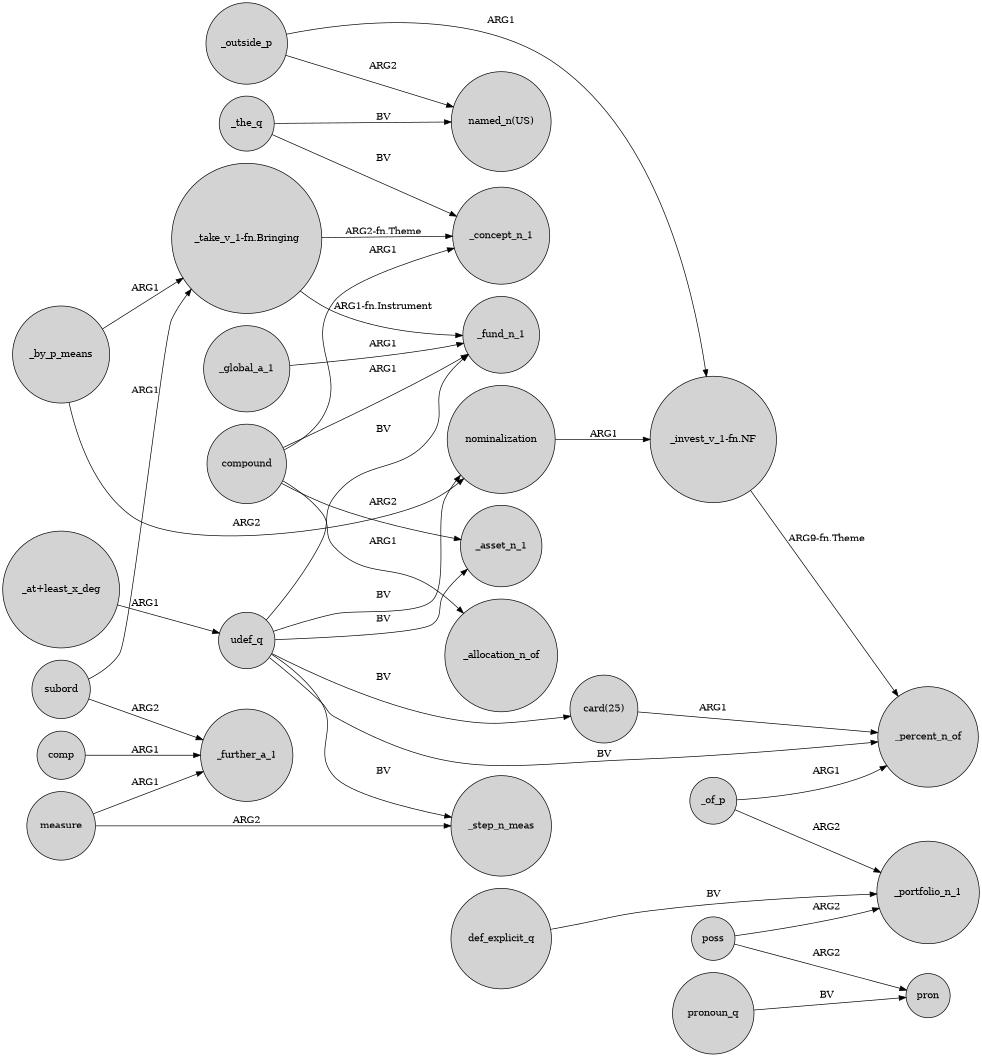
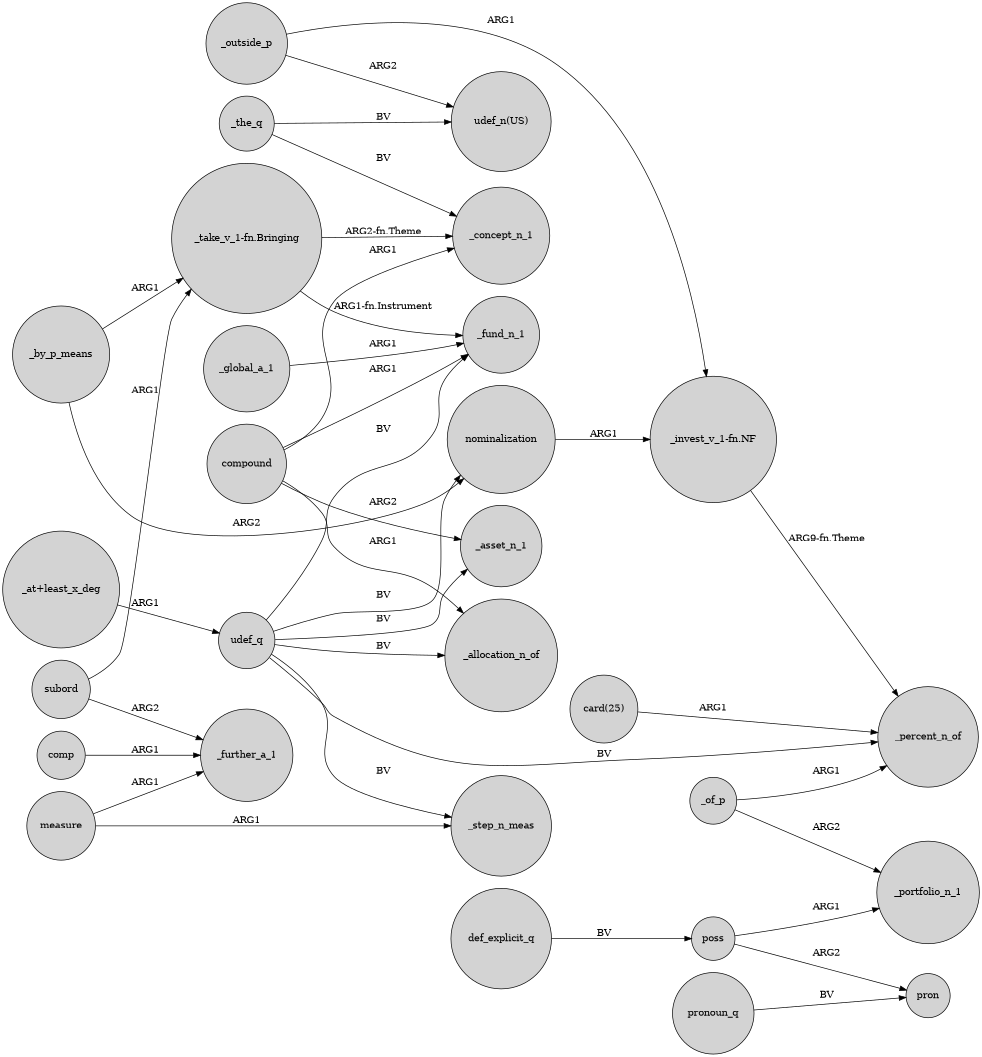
(501, 122) -> (501, 122)
(413, 710) -> (356, 653)
(247, 821) -> (247, 821)
(710, 904) -> (618, 939)
(827, 907) -> (827, 907)
